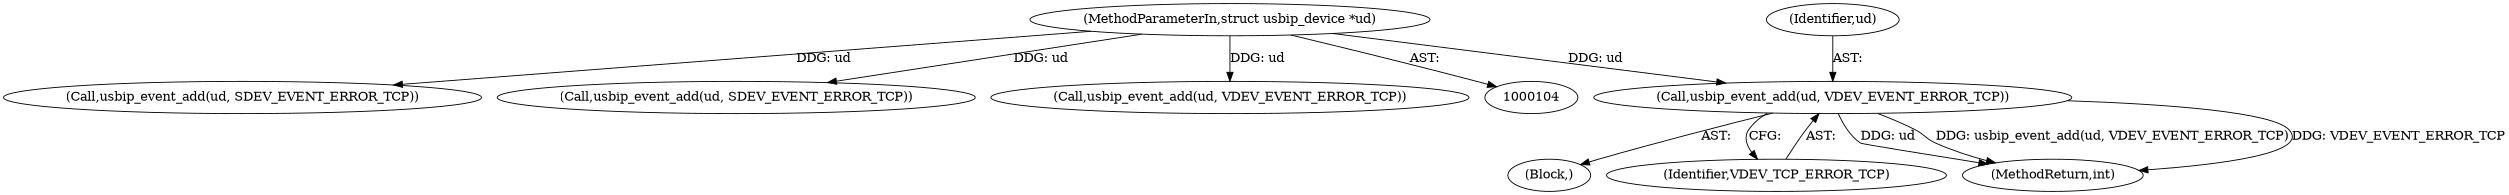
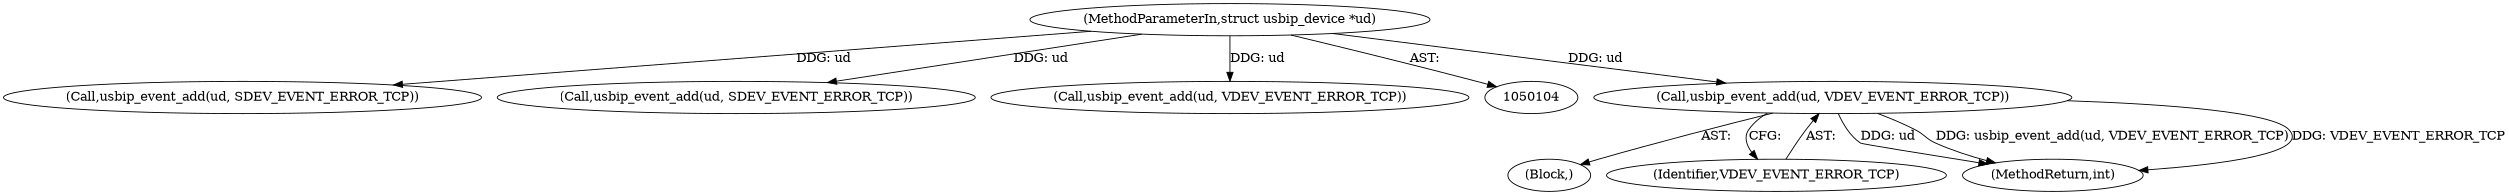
(1833, 20) -> none
(1531, 97) -> (1531, 97)
(1776, 175) -> (1776, 175)
